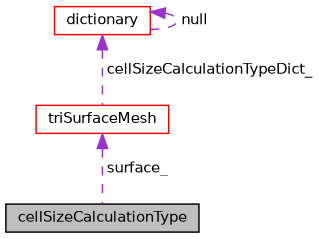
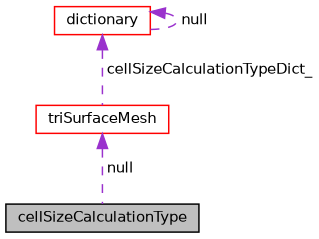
(136, 169) -> (119, 169)
